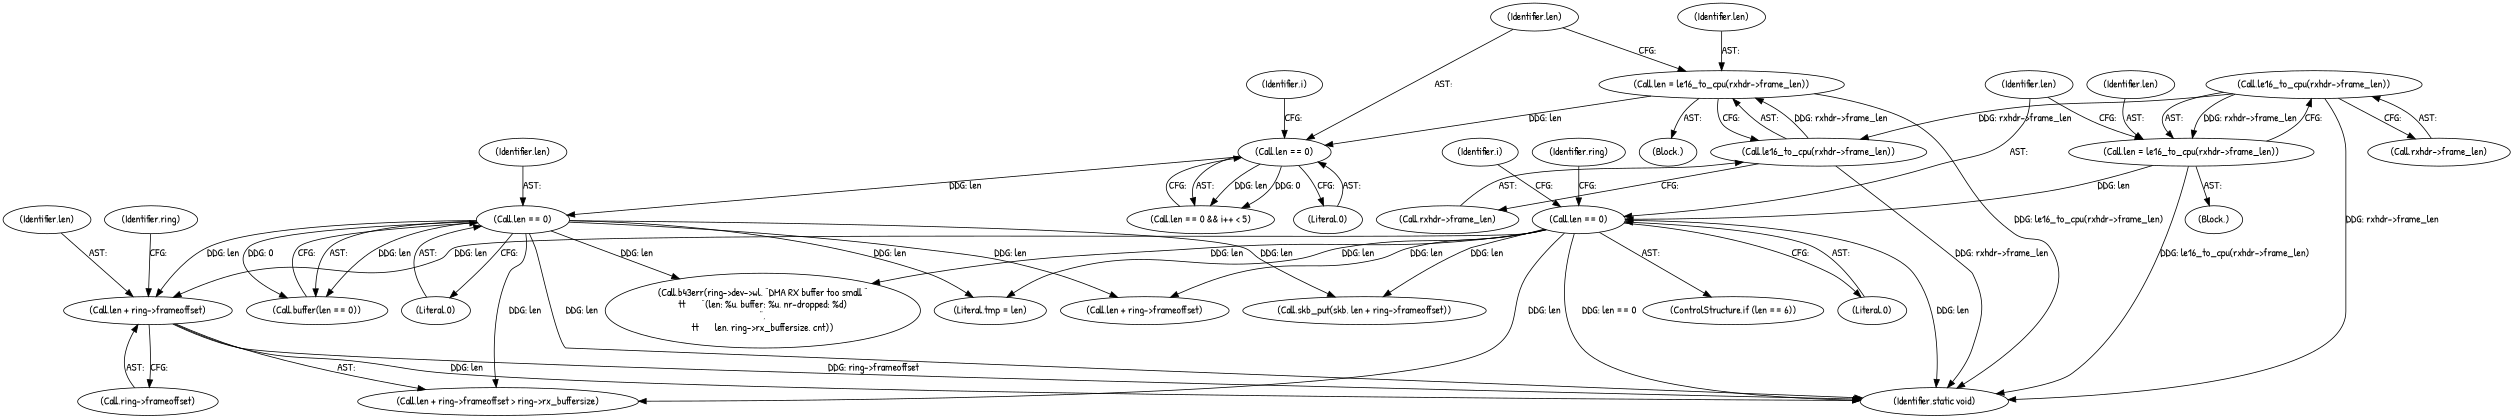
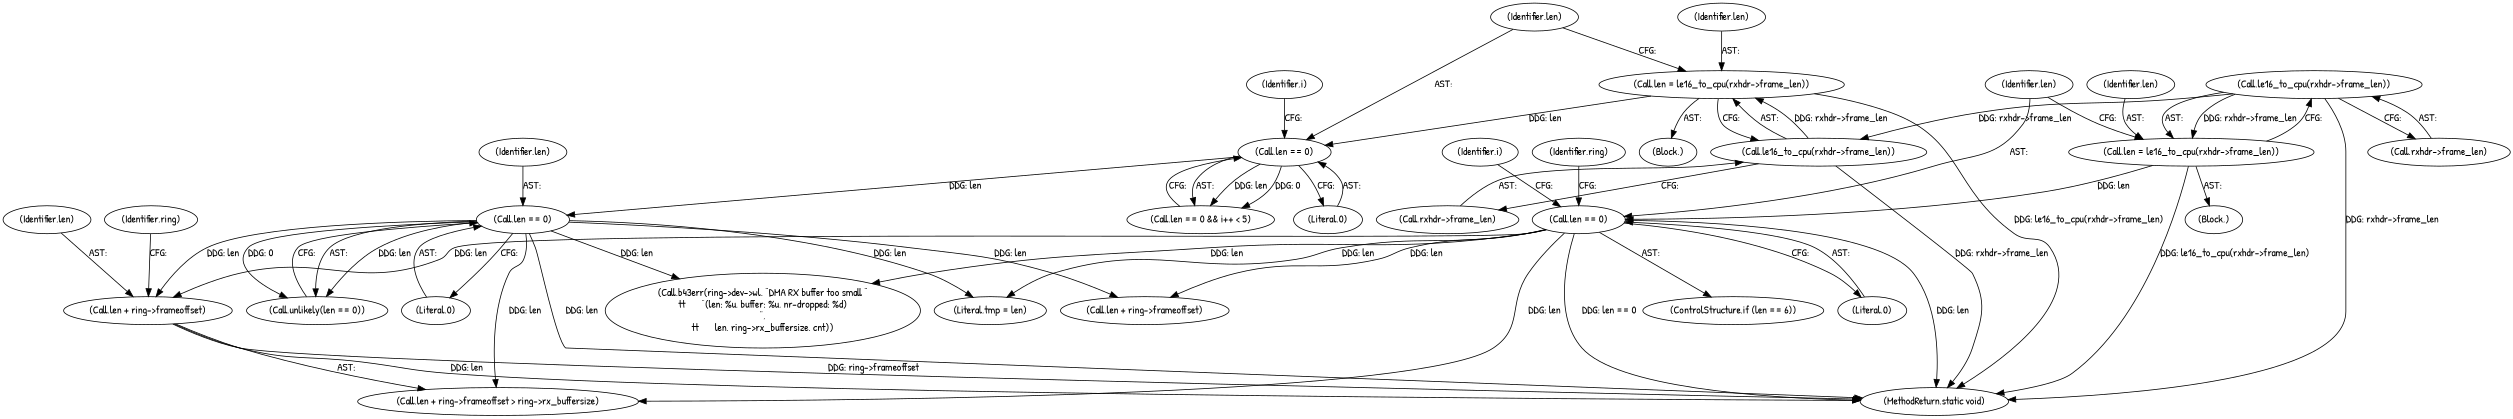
(317, 311) -> (317, 311)
(1365, 311) -> none
(148, 402) -> none
(1934, 402) -> (1934, 402)
